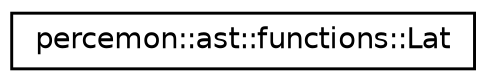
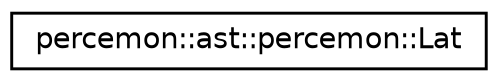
(243, 41) -> (249, 41)
